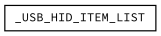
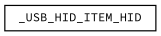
(80, 18) -> (80, 18)
